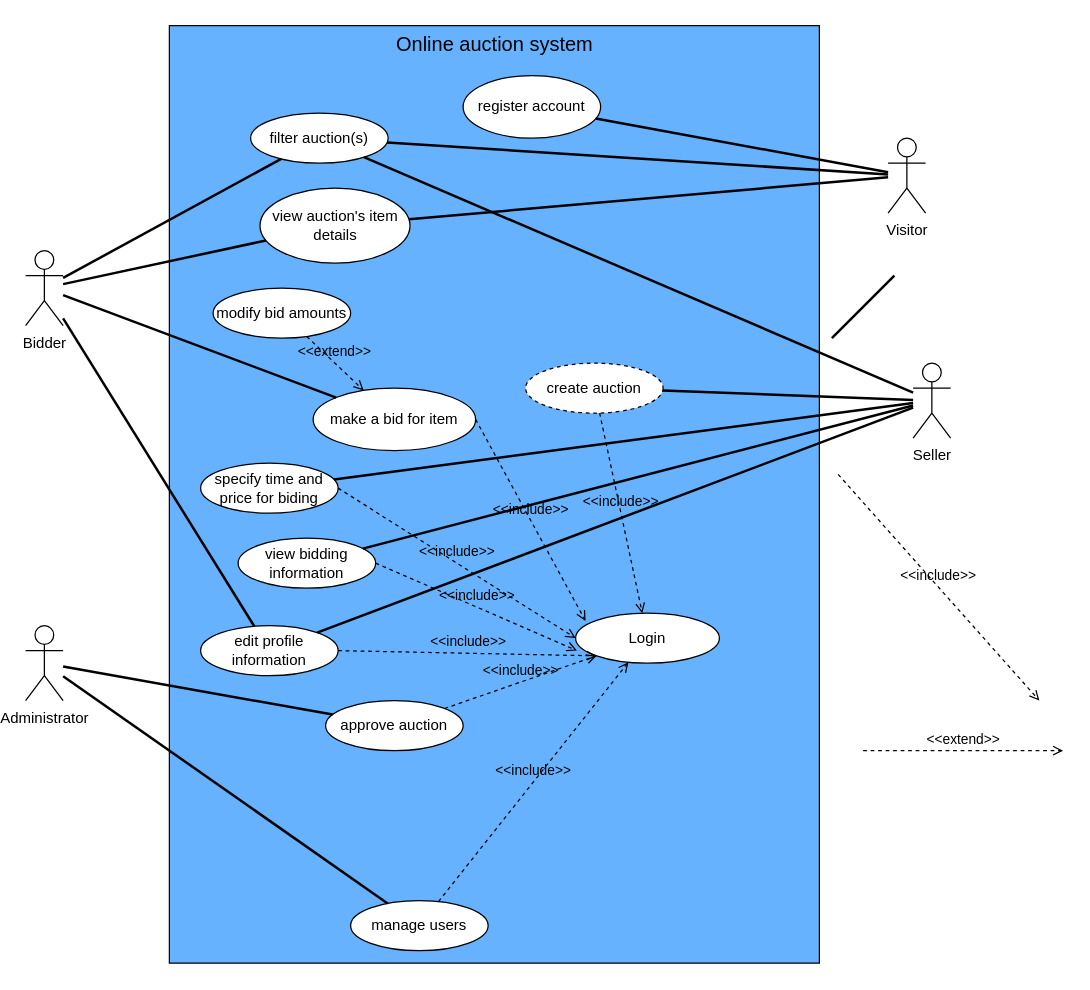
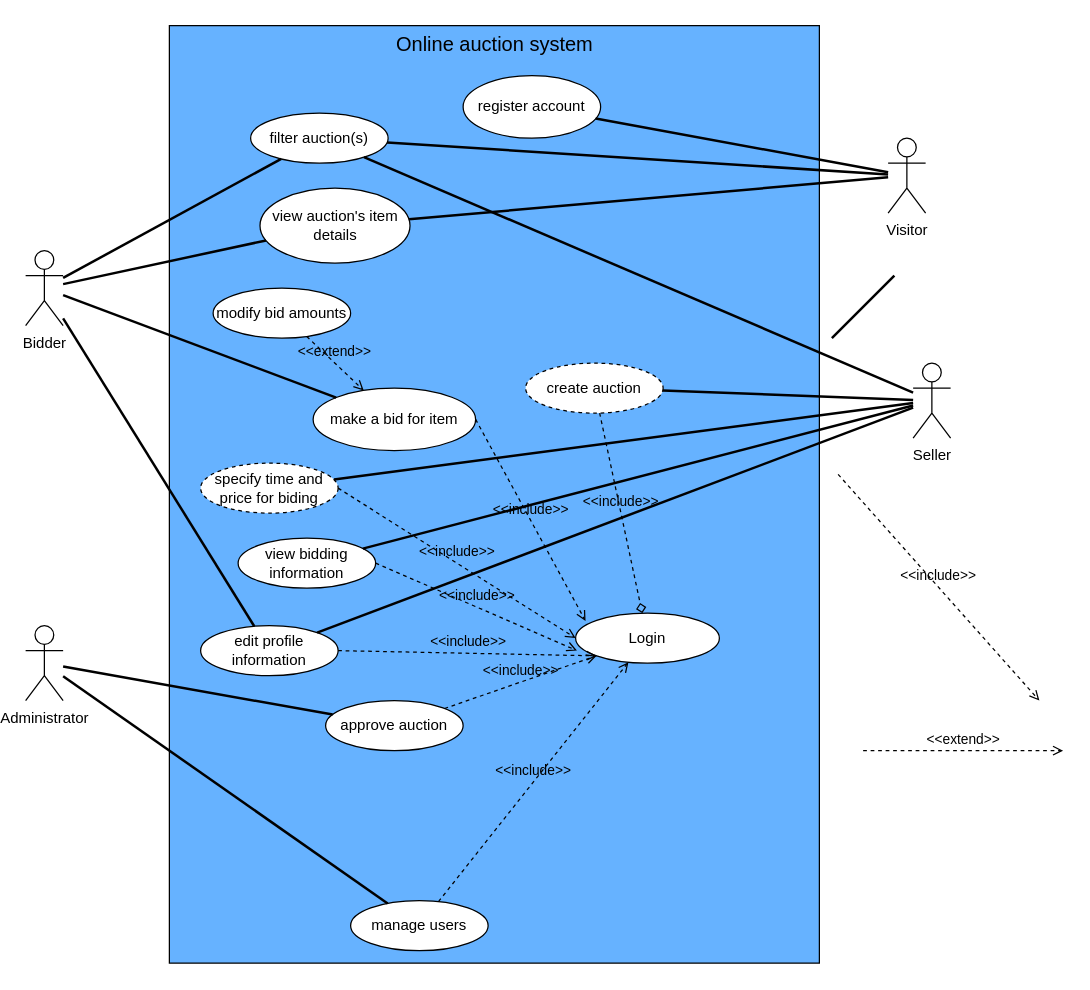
(269, 488) -> (269, 488)
(641, 606) -> (640, 602)
